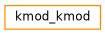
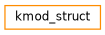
(53, 17) -> (53, 17)
